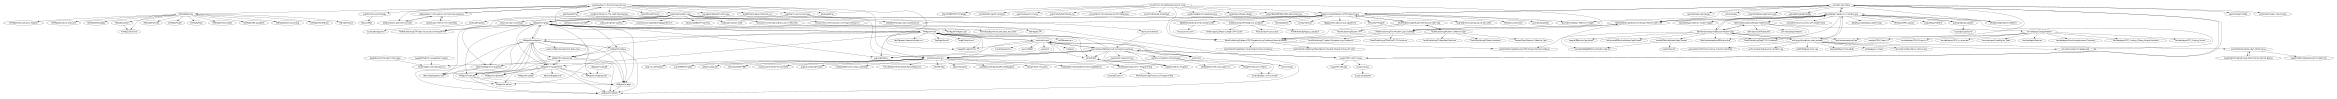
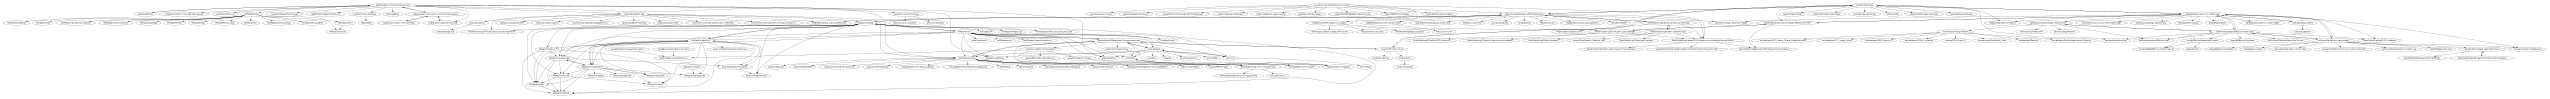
(1131, 40) -> (1034, 37)
